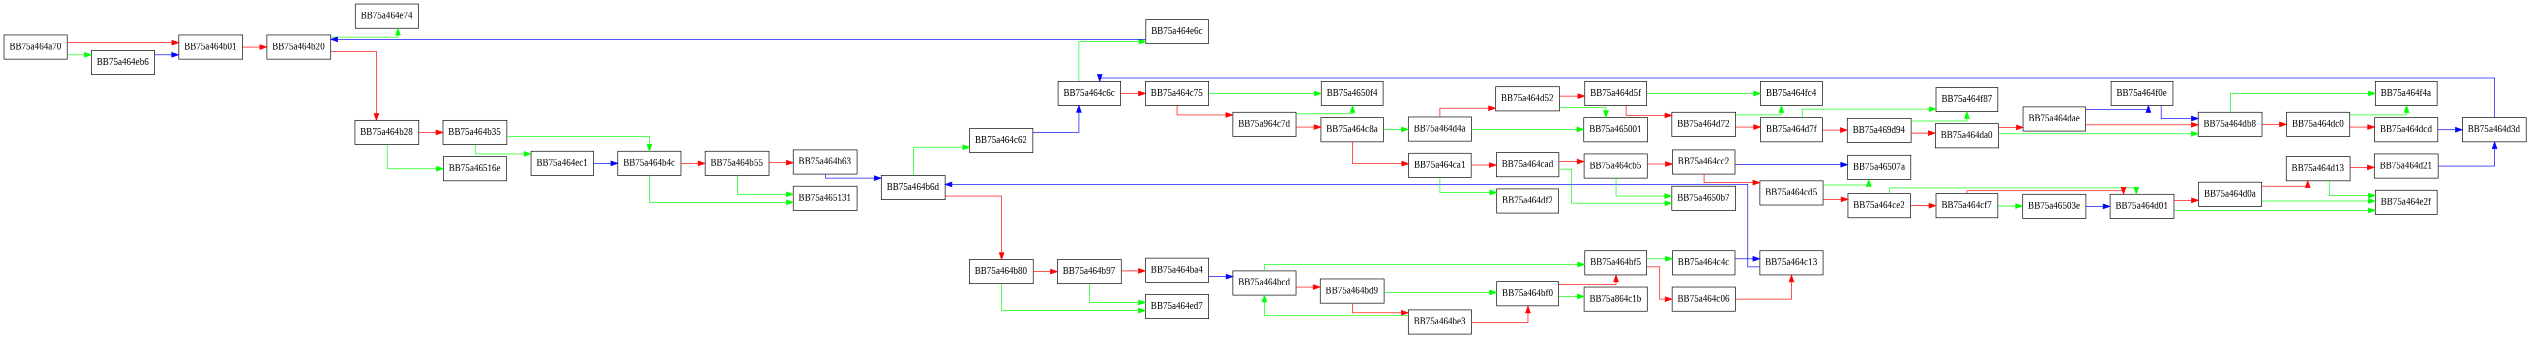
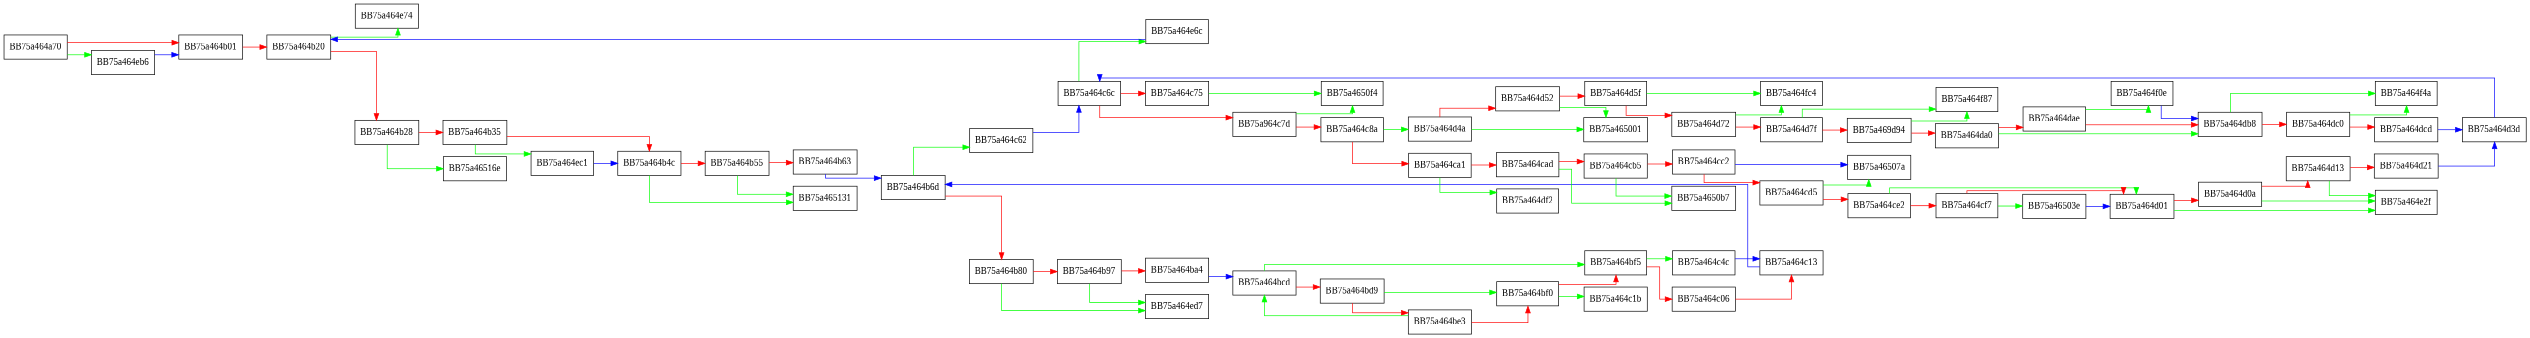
(2117, 110) -> (2117, 110)
(1197, 115) -> (1157, 118)
(582, 136) -> (582, 136)
(1616, 299) -> (1616, 299)
